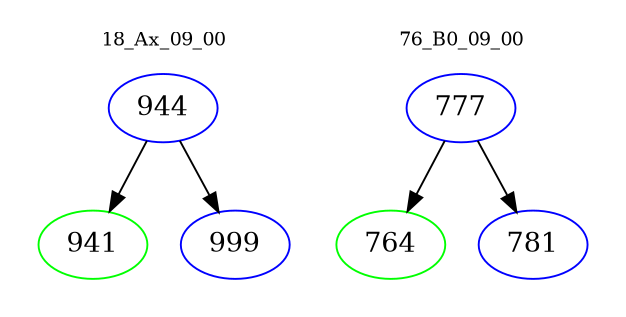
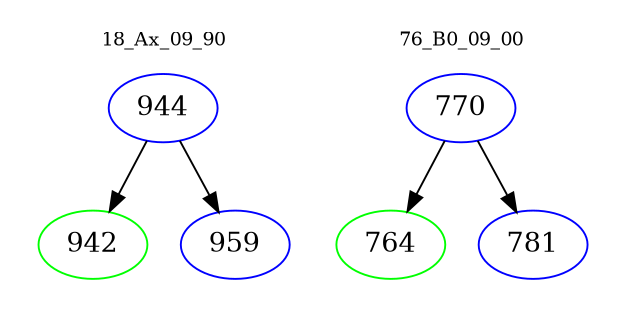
(164, 41) -> (164, 41)
(461, 108) -> (461, 108)
(93, 245) -> (93, 245)
(235, 245) -> (235, 245)
